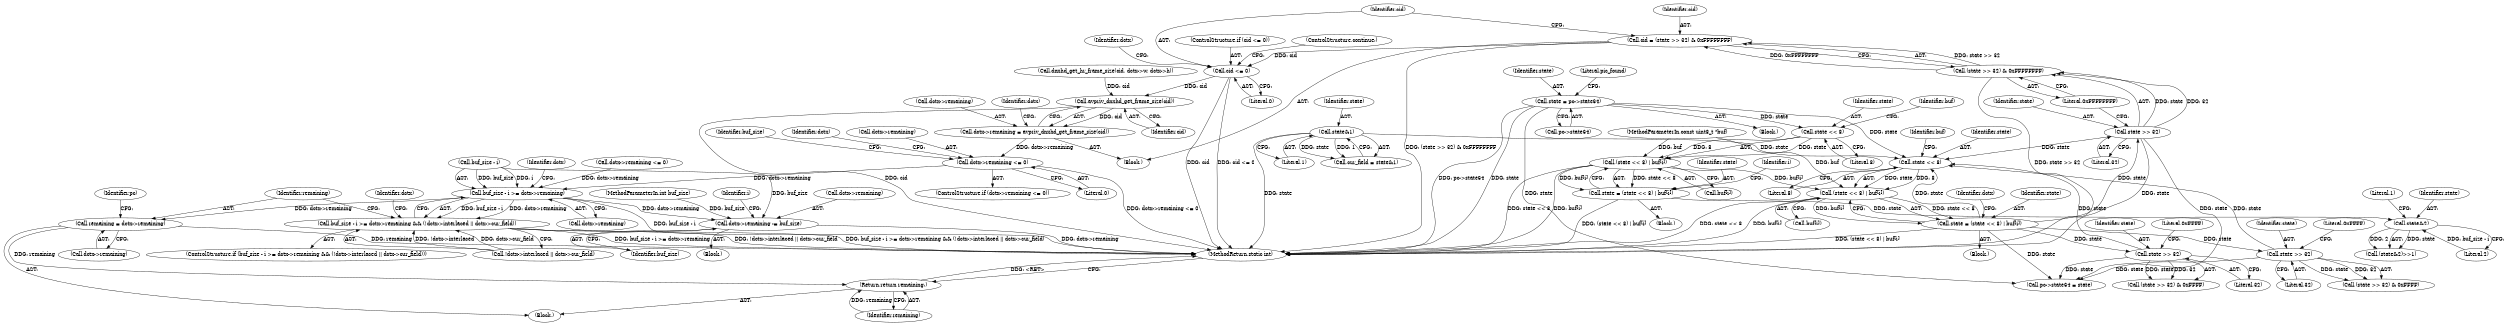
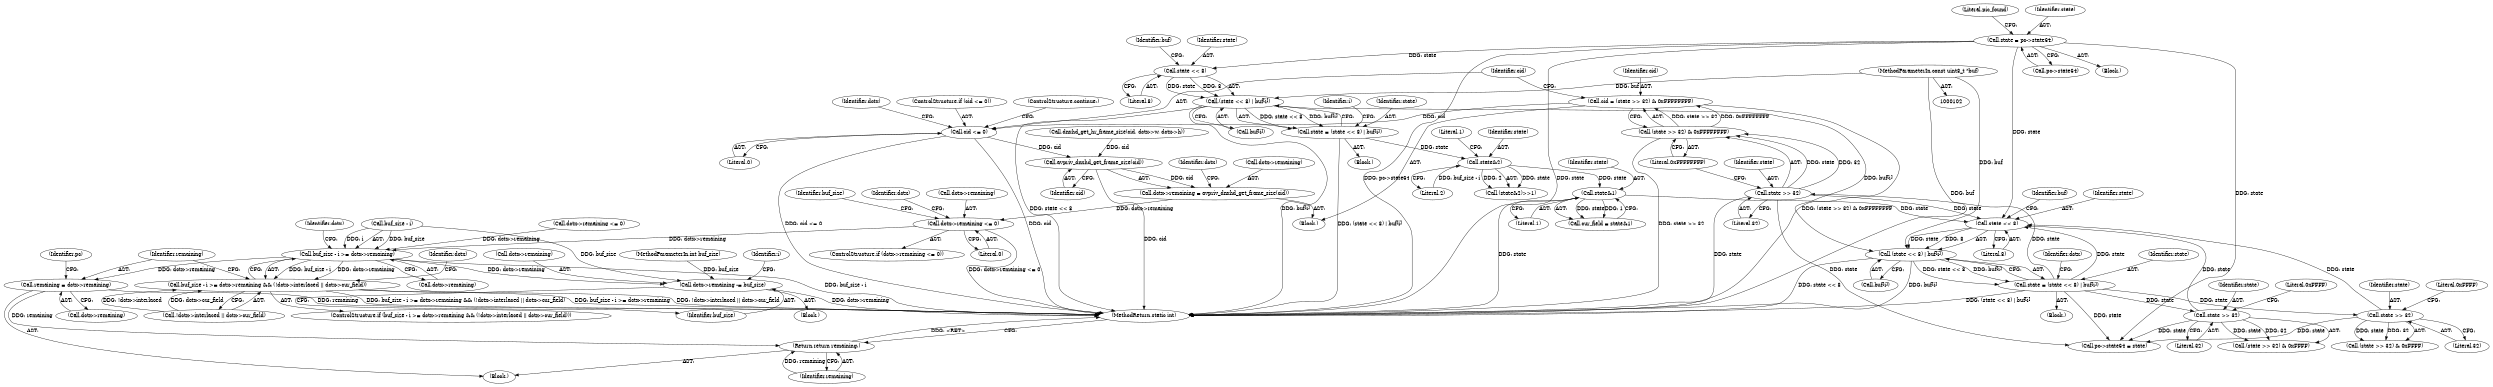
none -> (1951, 102)
(1055, 112) -> none
none -> (1557, 170)
none -> (1710, 302)
